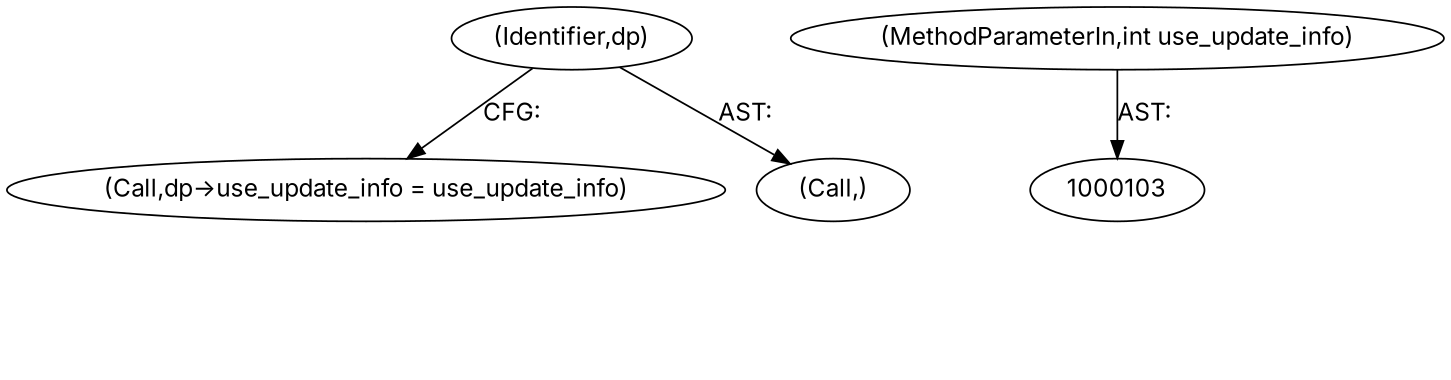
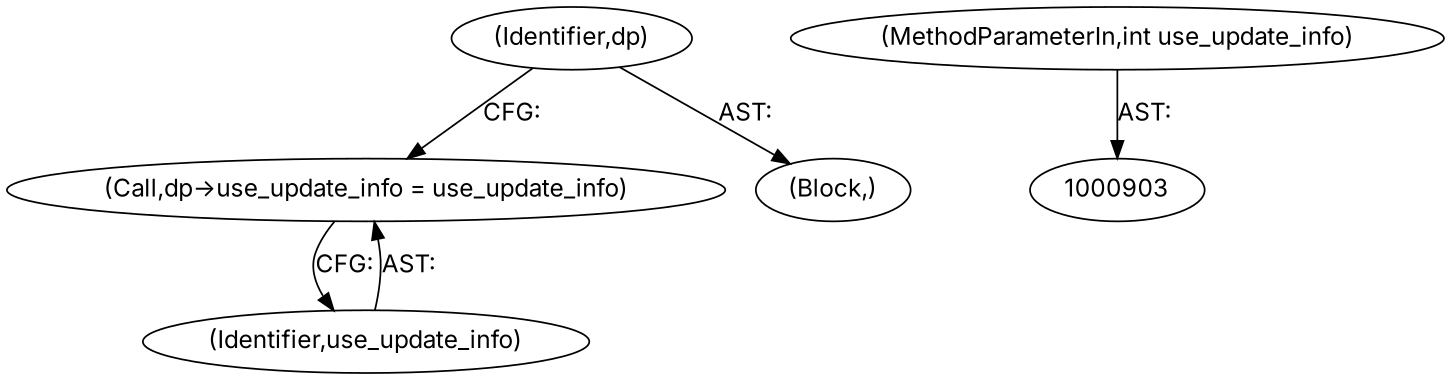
(833, 190) -> (833, 190)
(1117, 190) -> (1117, 190)
none -> (366, 342)
